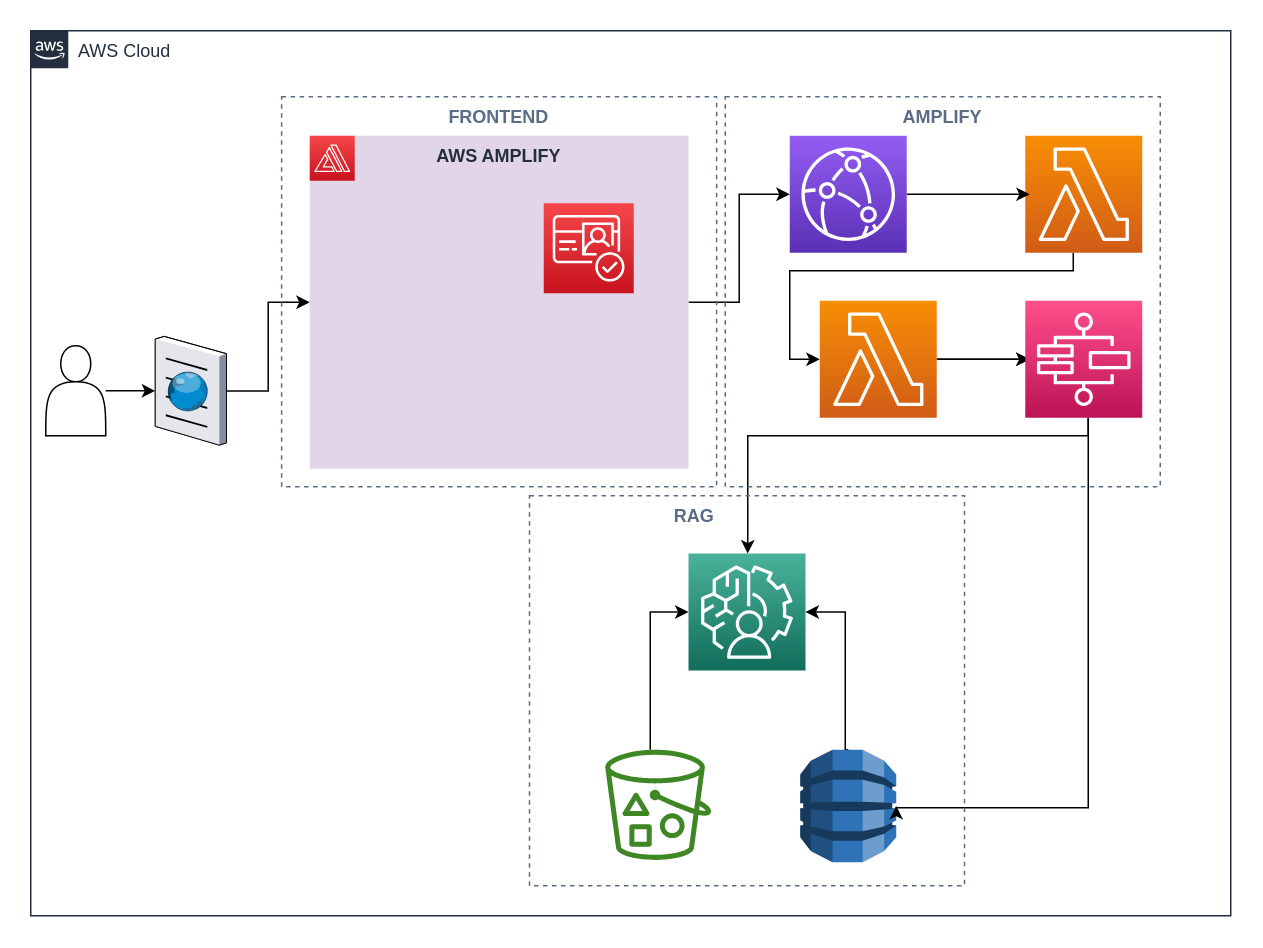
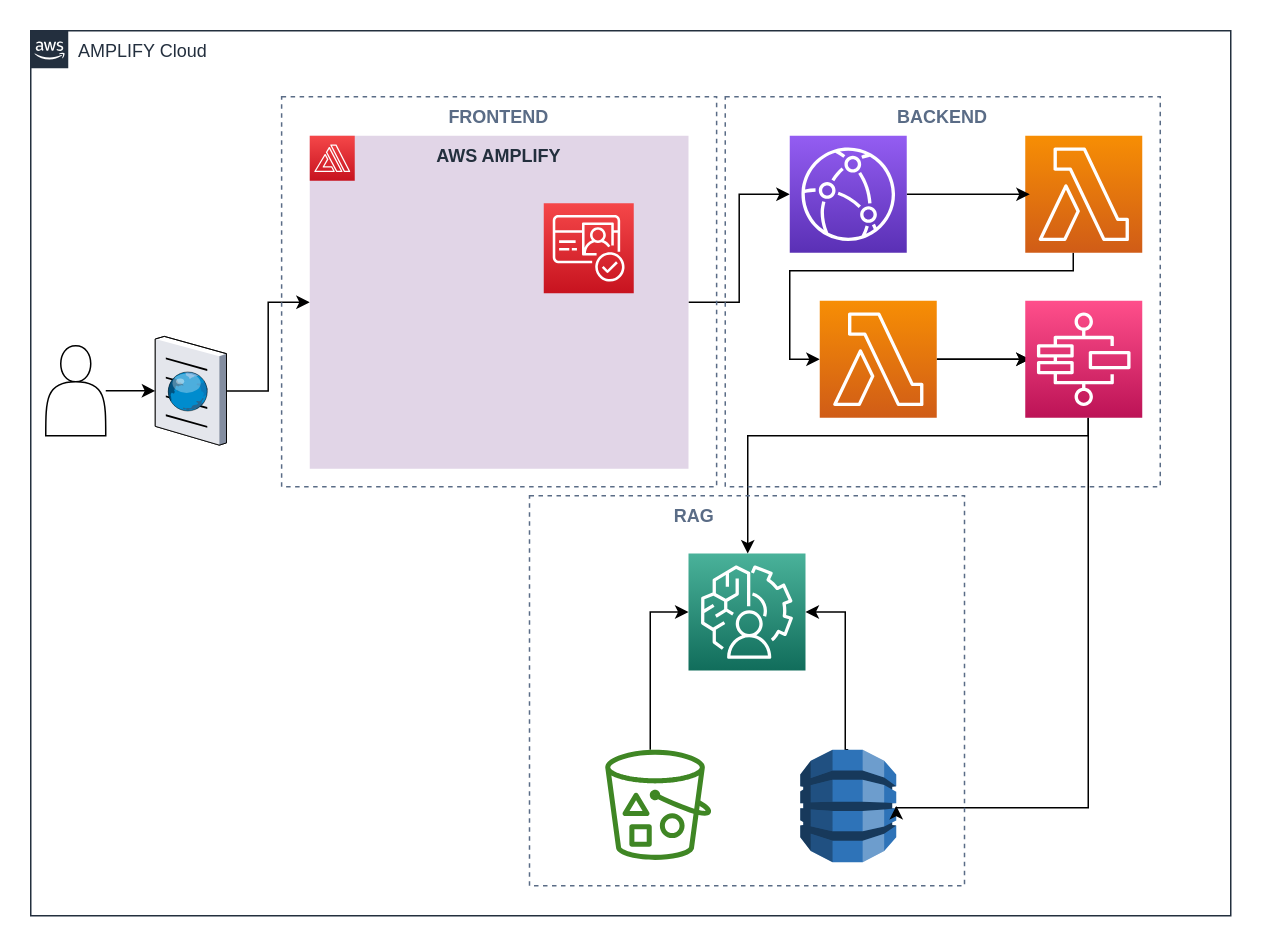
(119, 52) -> (140, 52)
(942, 117) -> (942, 117)
